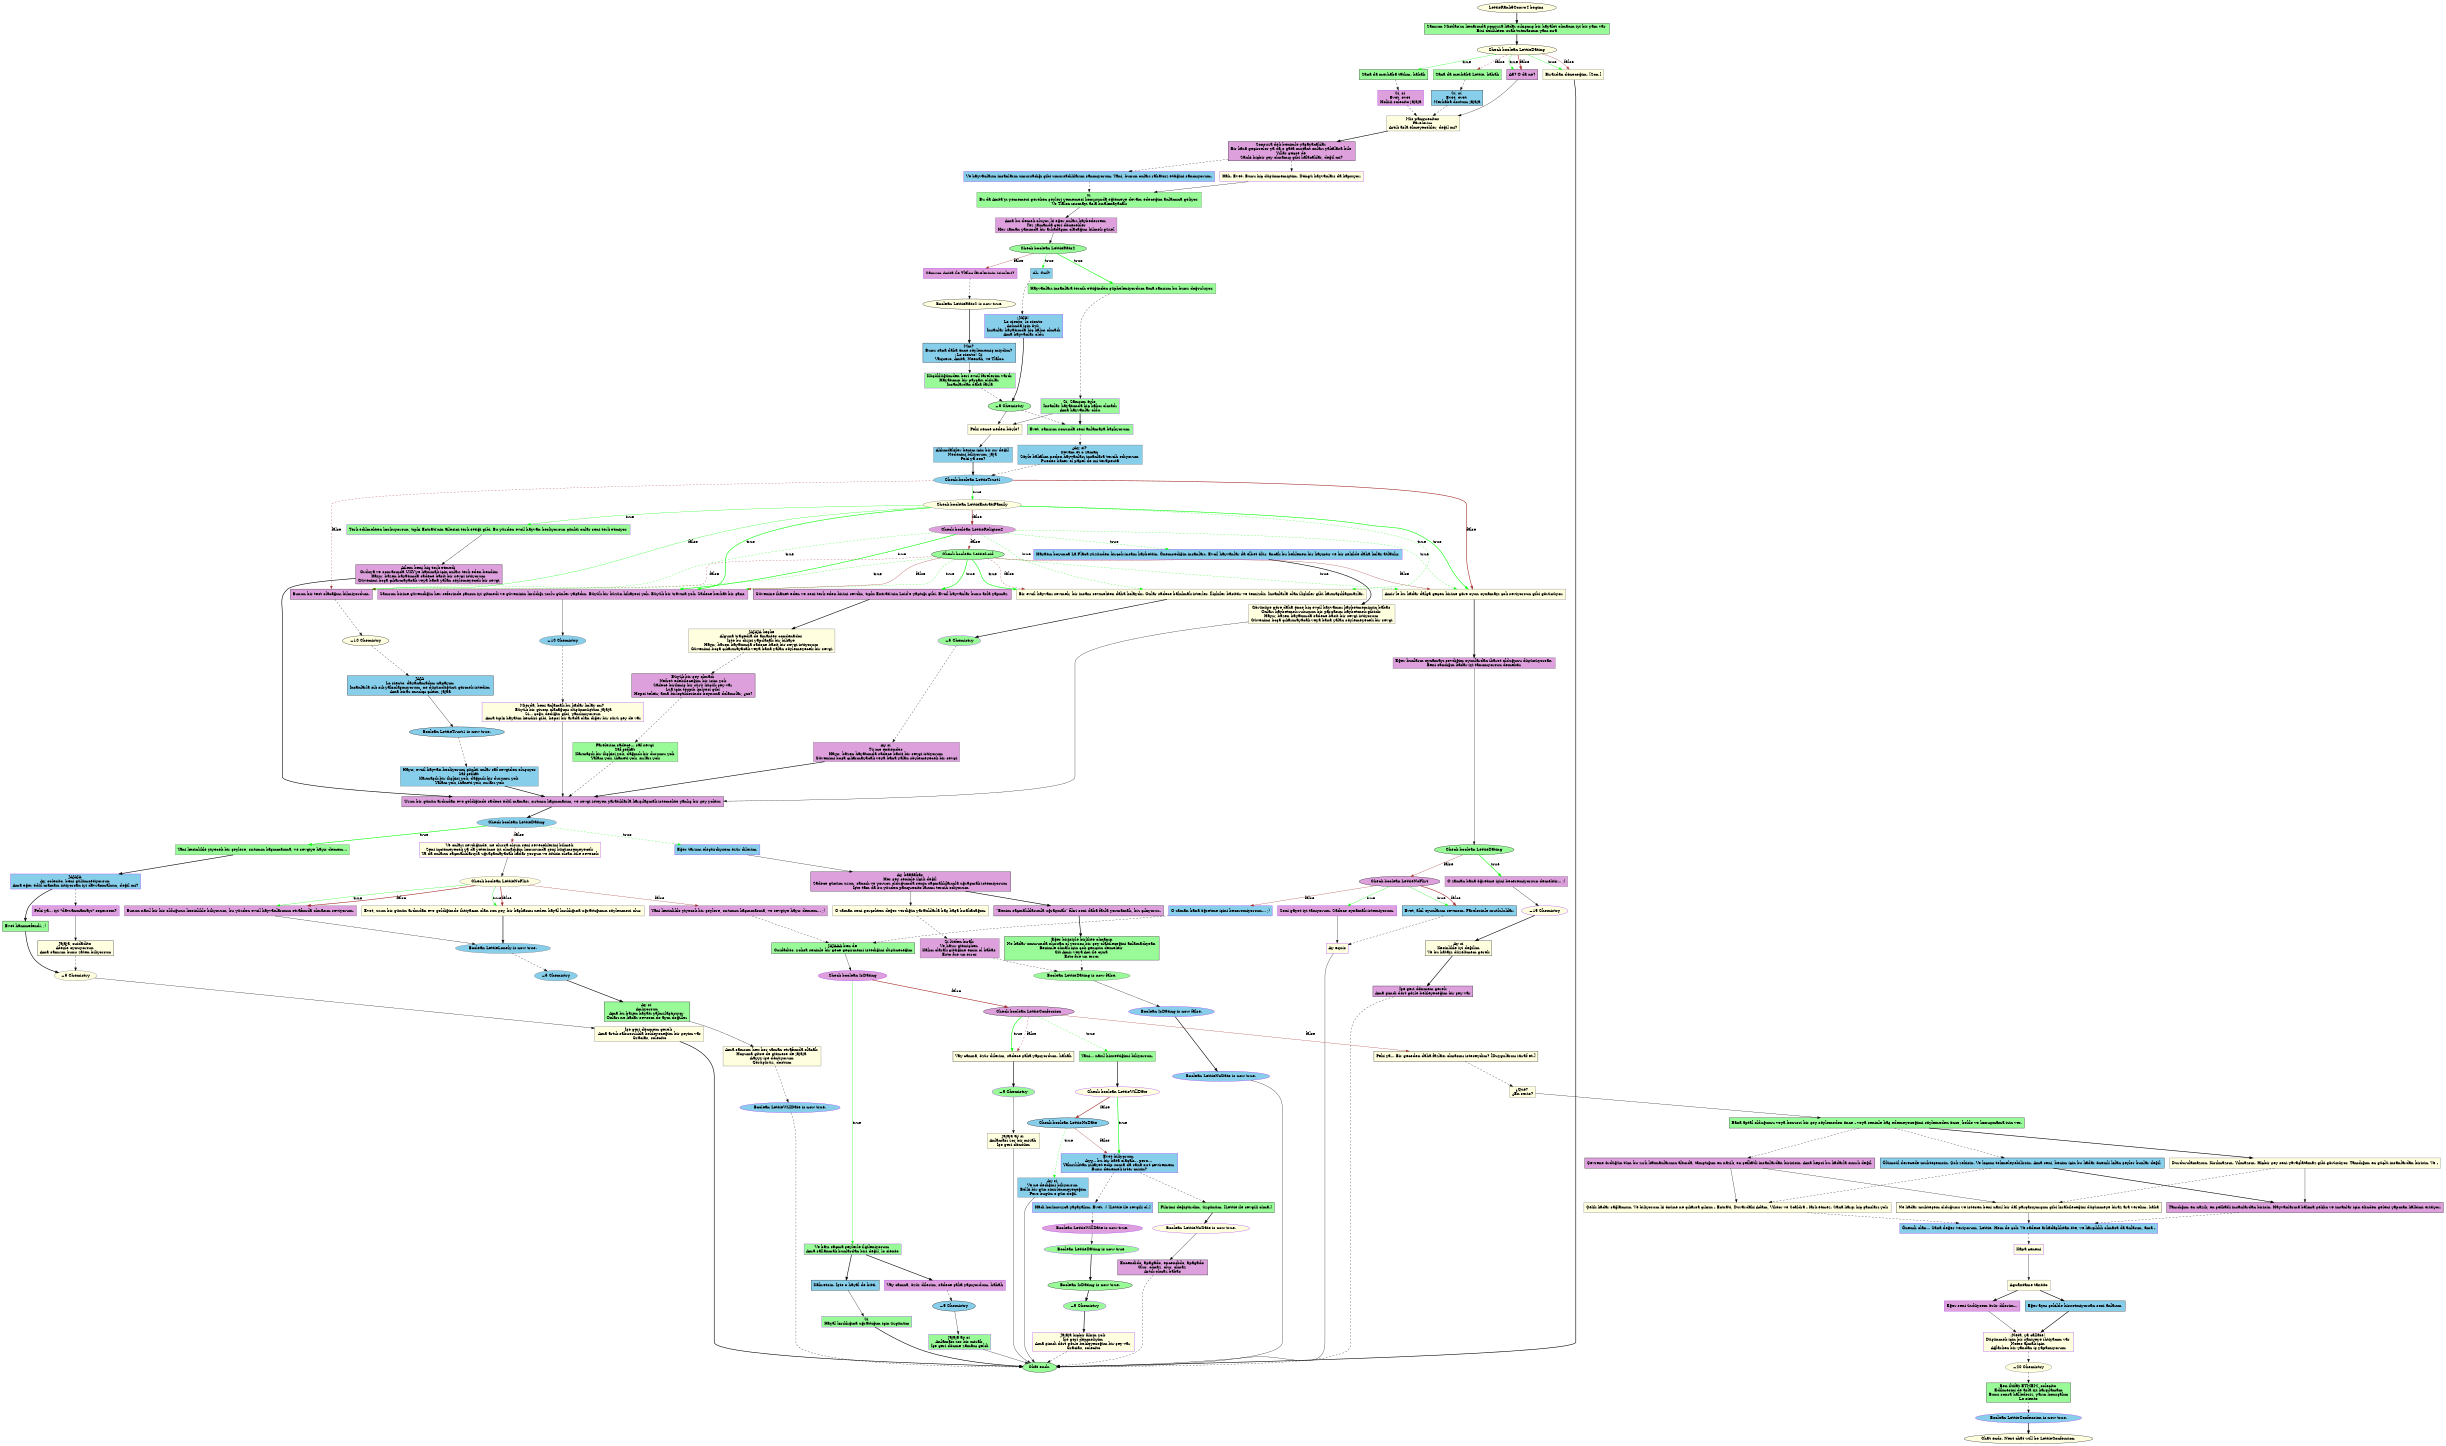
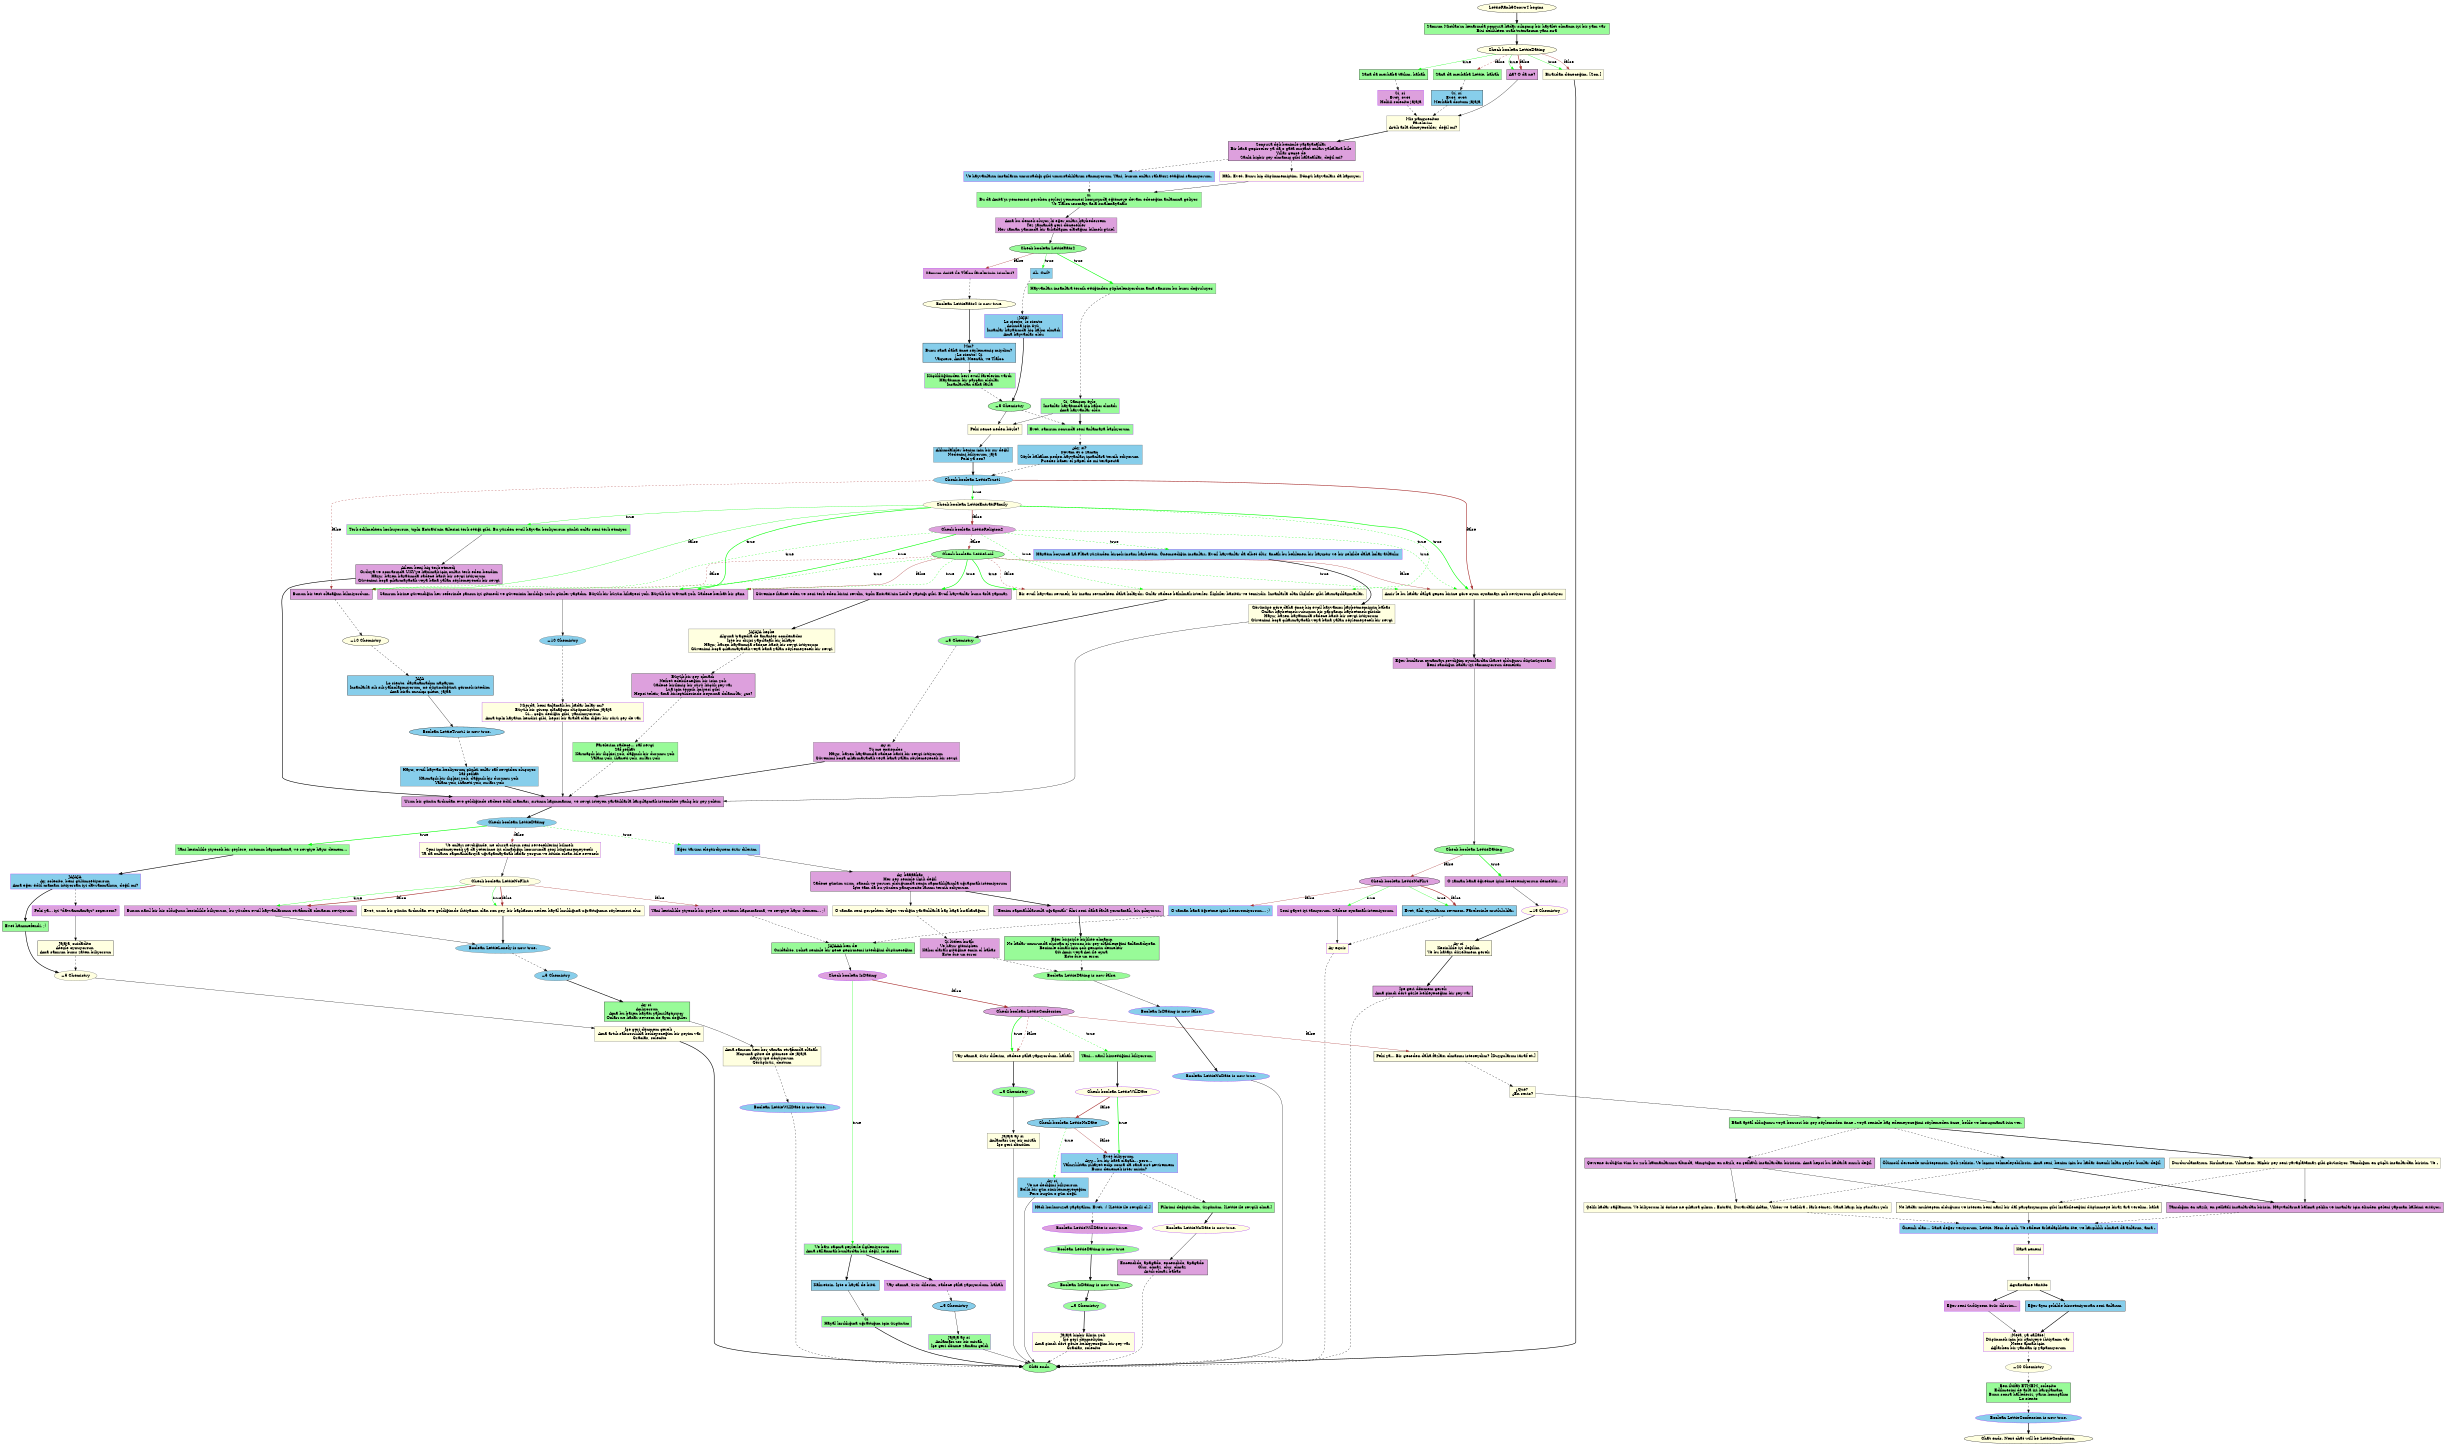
(1325, 1285) -> (1325, 1285)
